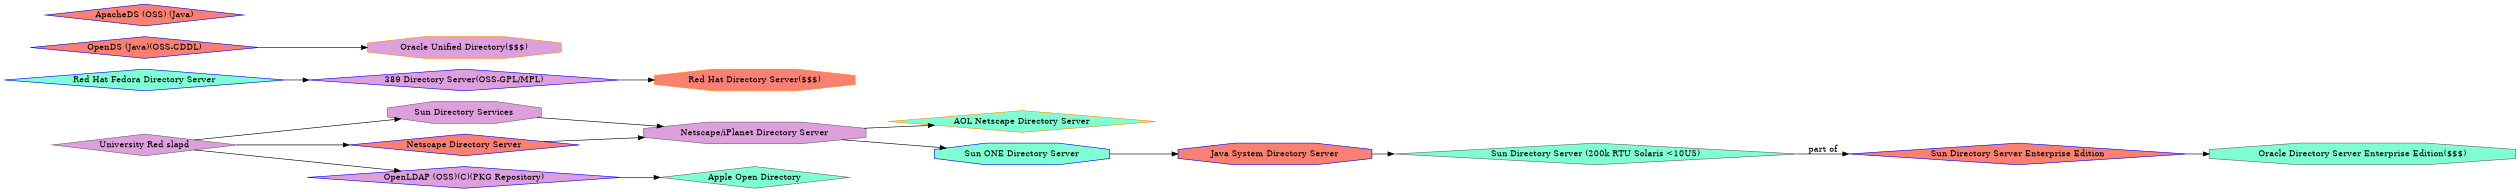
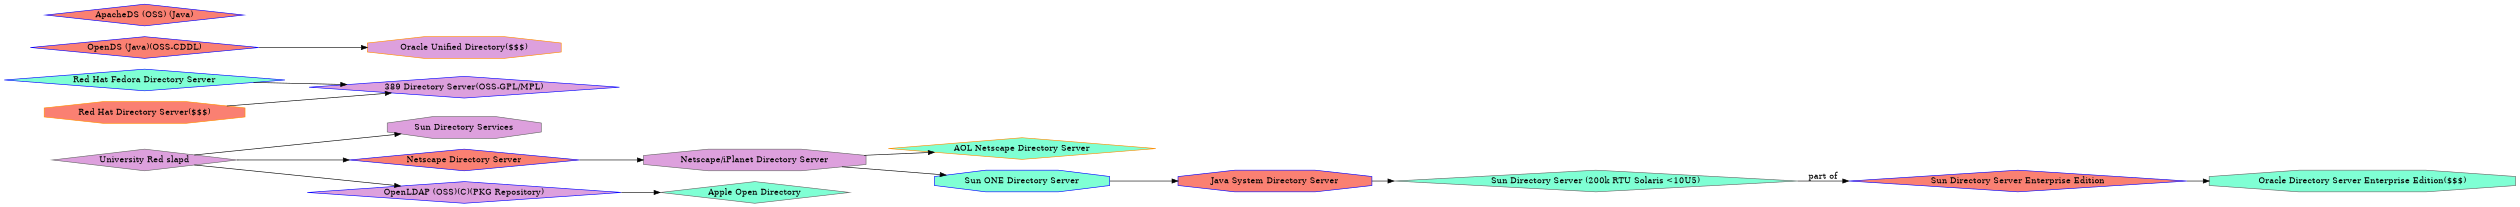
(634, 80) -> (306, 100)
(597, 122) -> none
